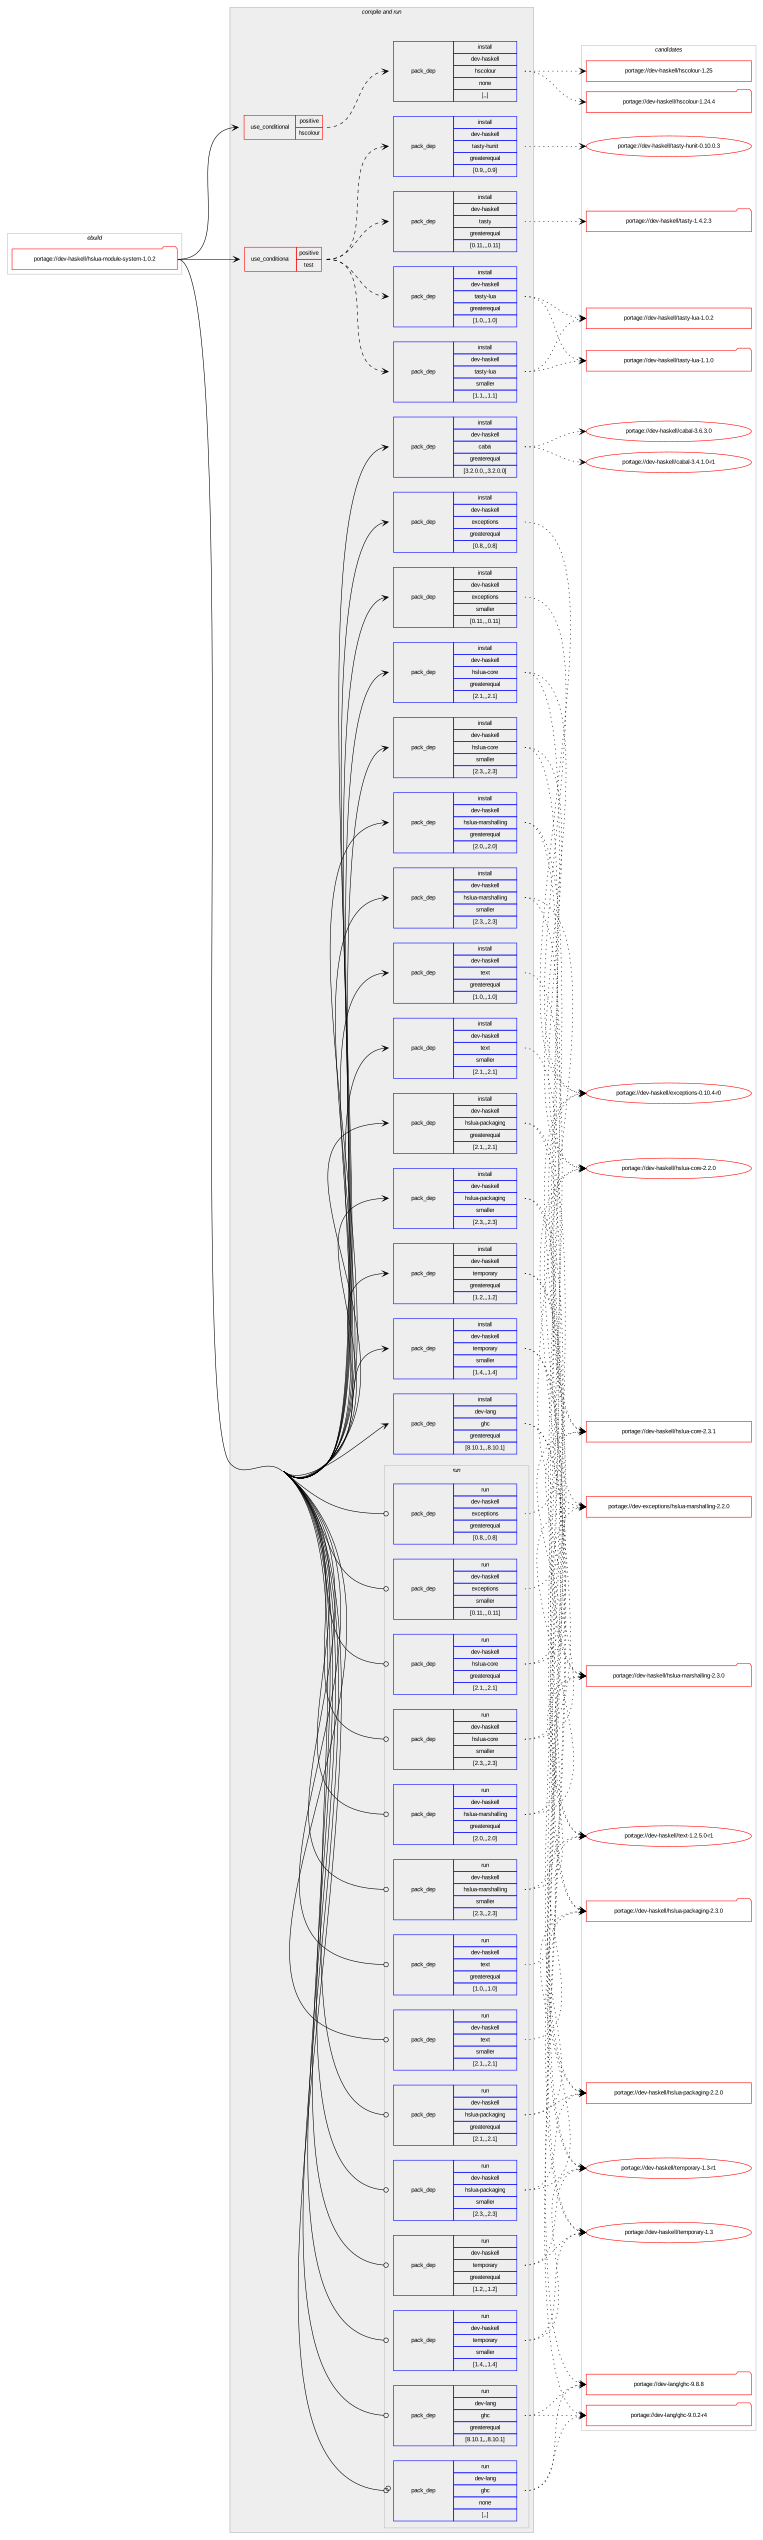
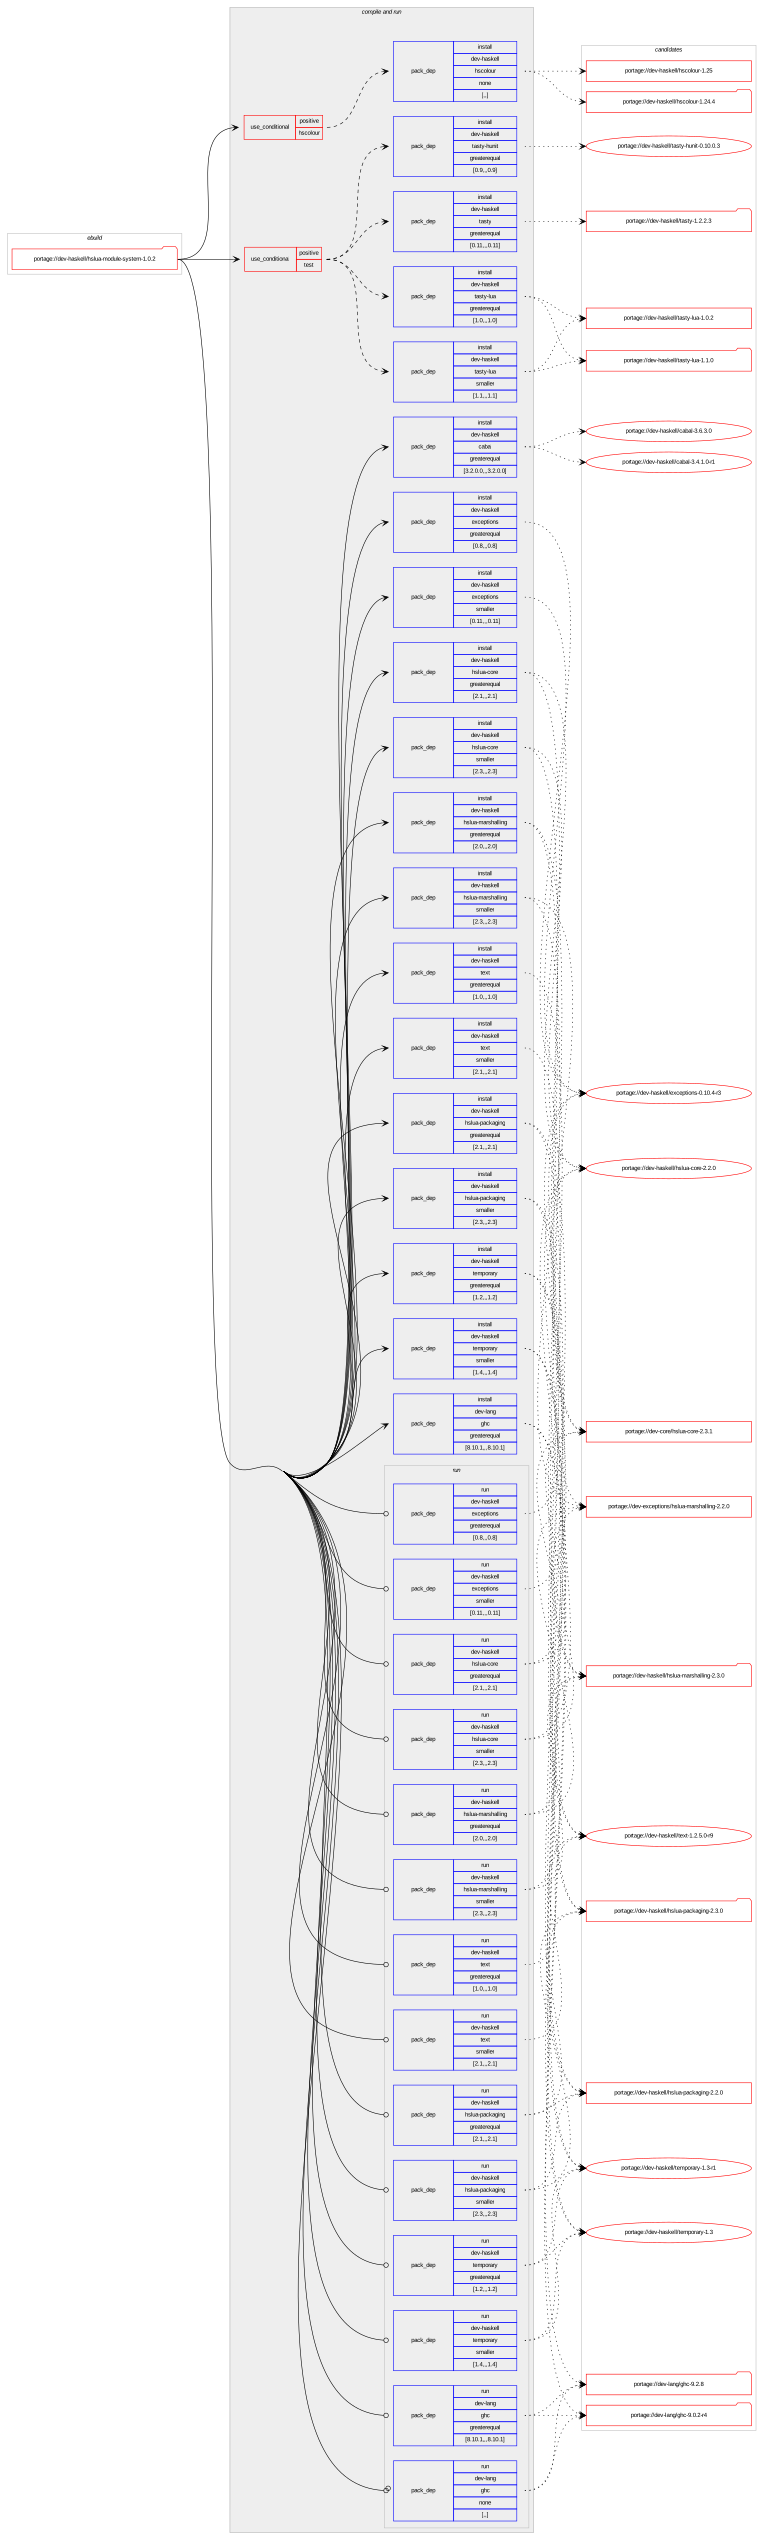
(669, 221) -> (669, 221)
(669, 1093) -> (669, 1093)
(669, 1432) -> (669, 1432)
(669, 1836) -> (669, 1836)
(669, 2385) -> (669, 2385)
